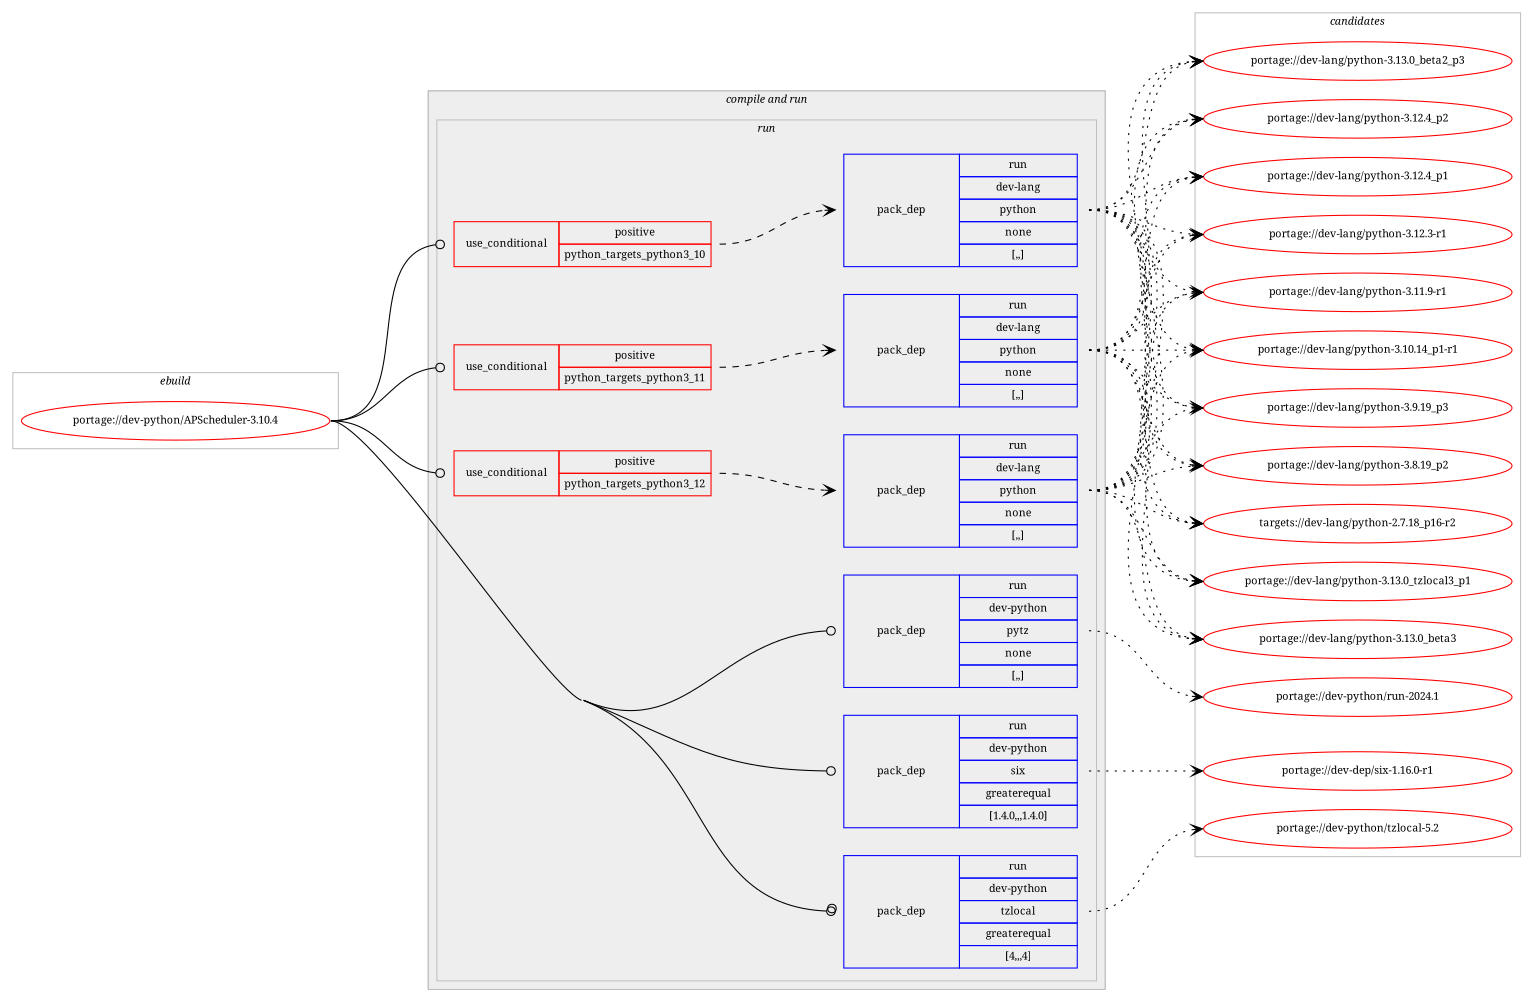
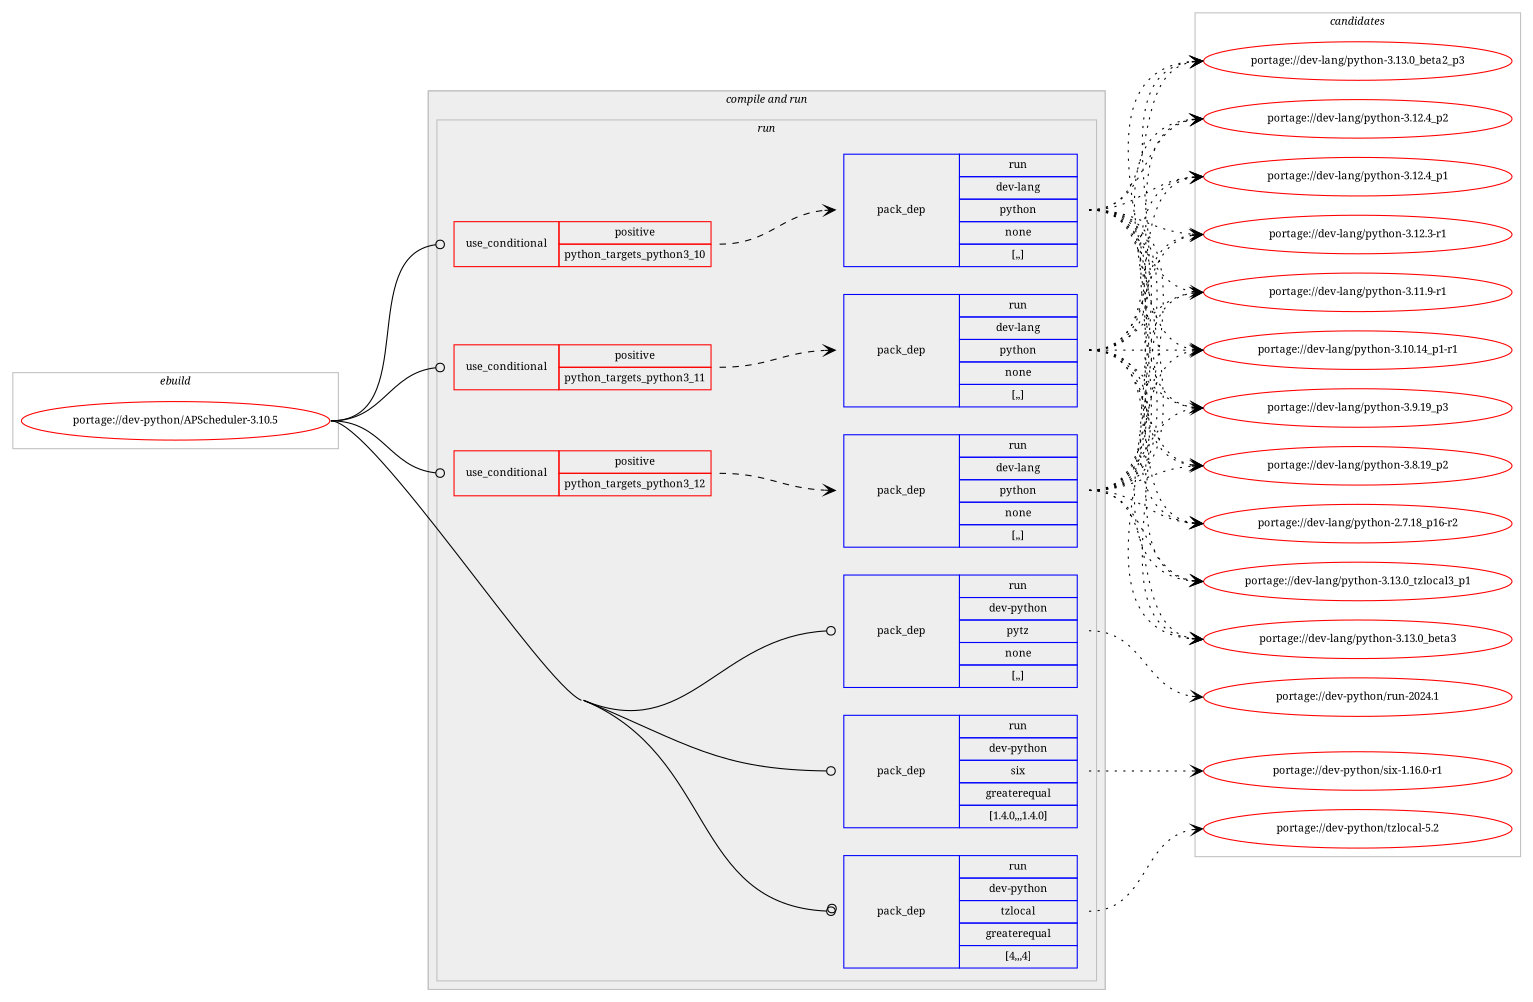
(176, 421) -> (176, 421)
(1358, 524) -> (1358, 524)
(1358, 771) -> (1358, 771)
